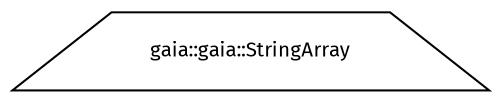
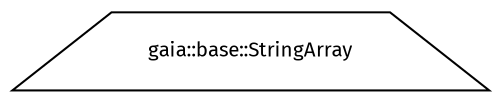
(251, 51) -> (251, 51)
